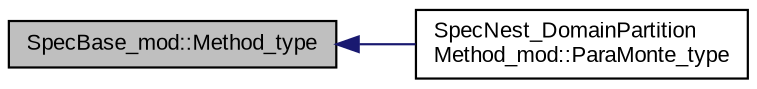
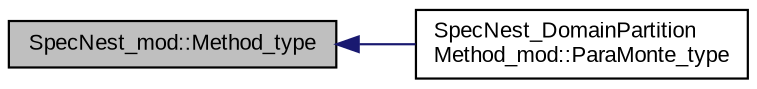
(173, 44) -> (173, 44)
